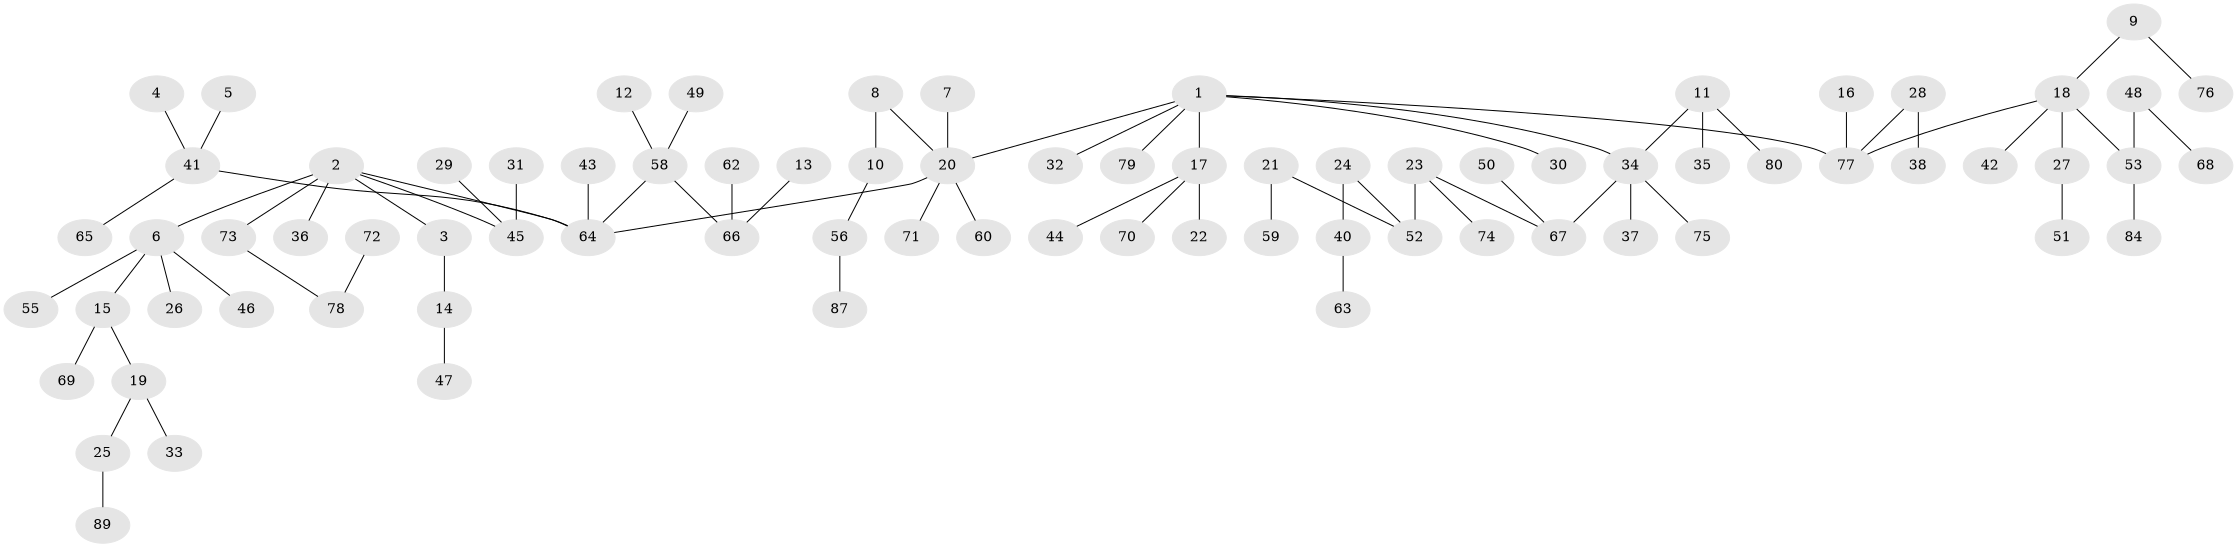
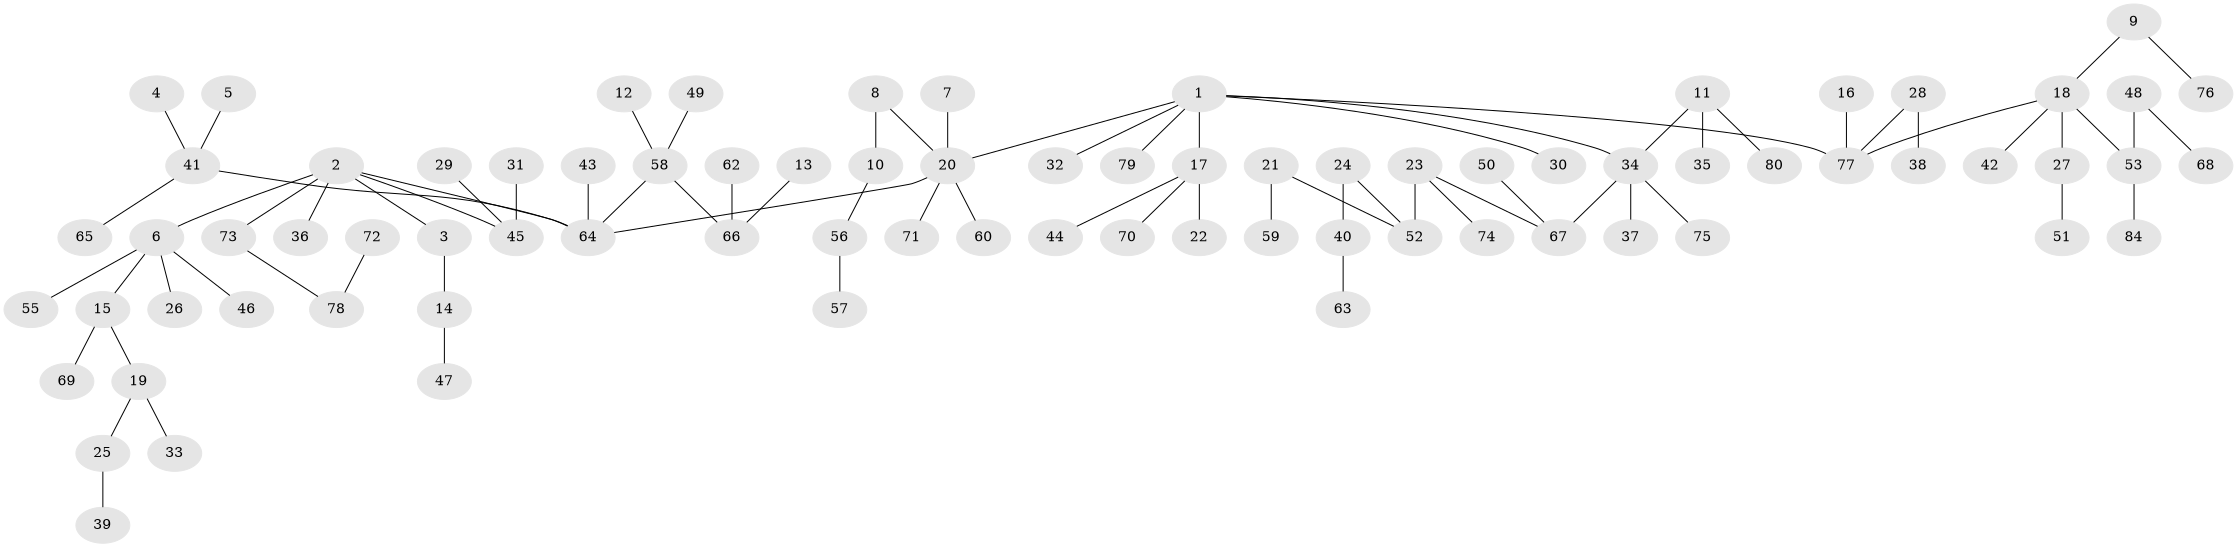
(840, 310) -> (840, 310)
(103, 525) -> (103, 525)
